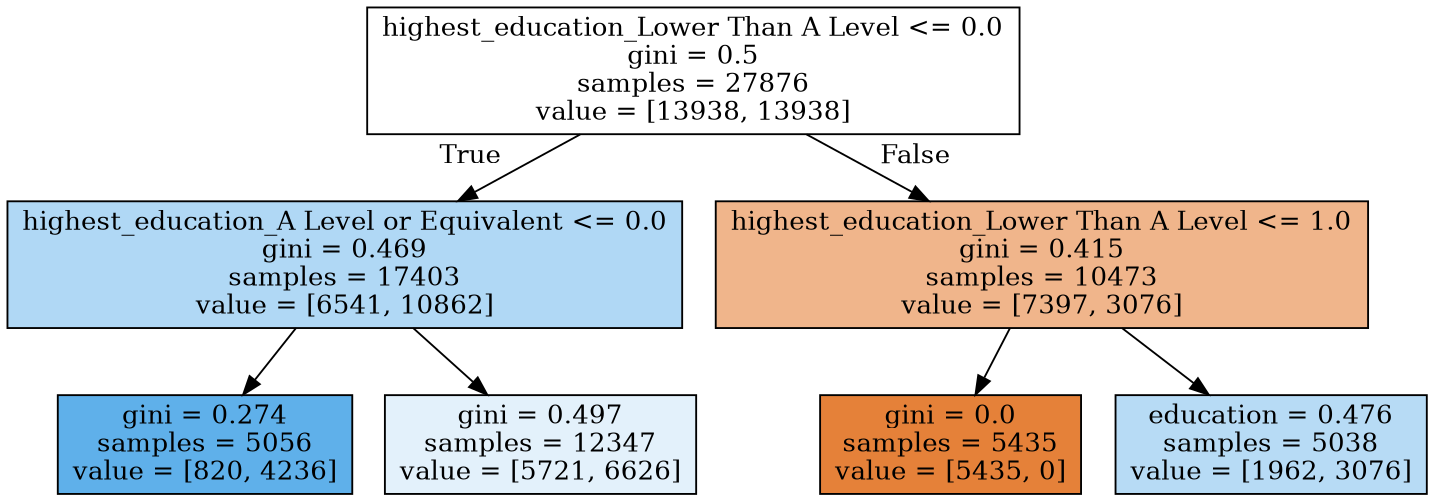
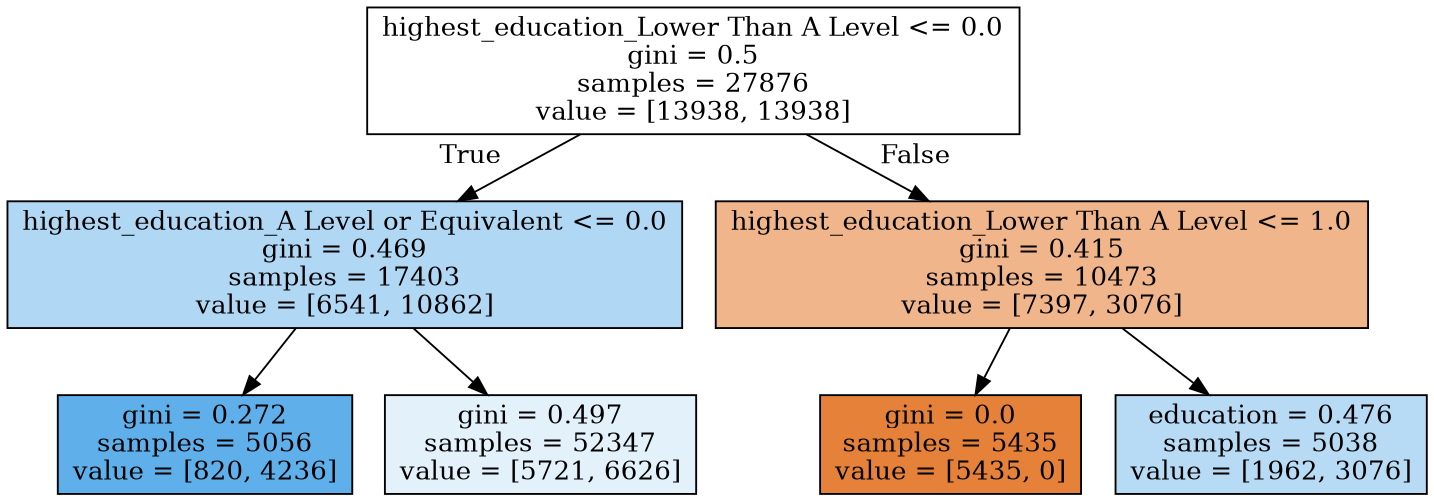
(205, 445) -> (205, 445)
(541, 445) -> (541, 445)
